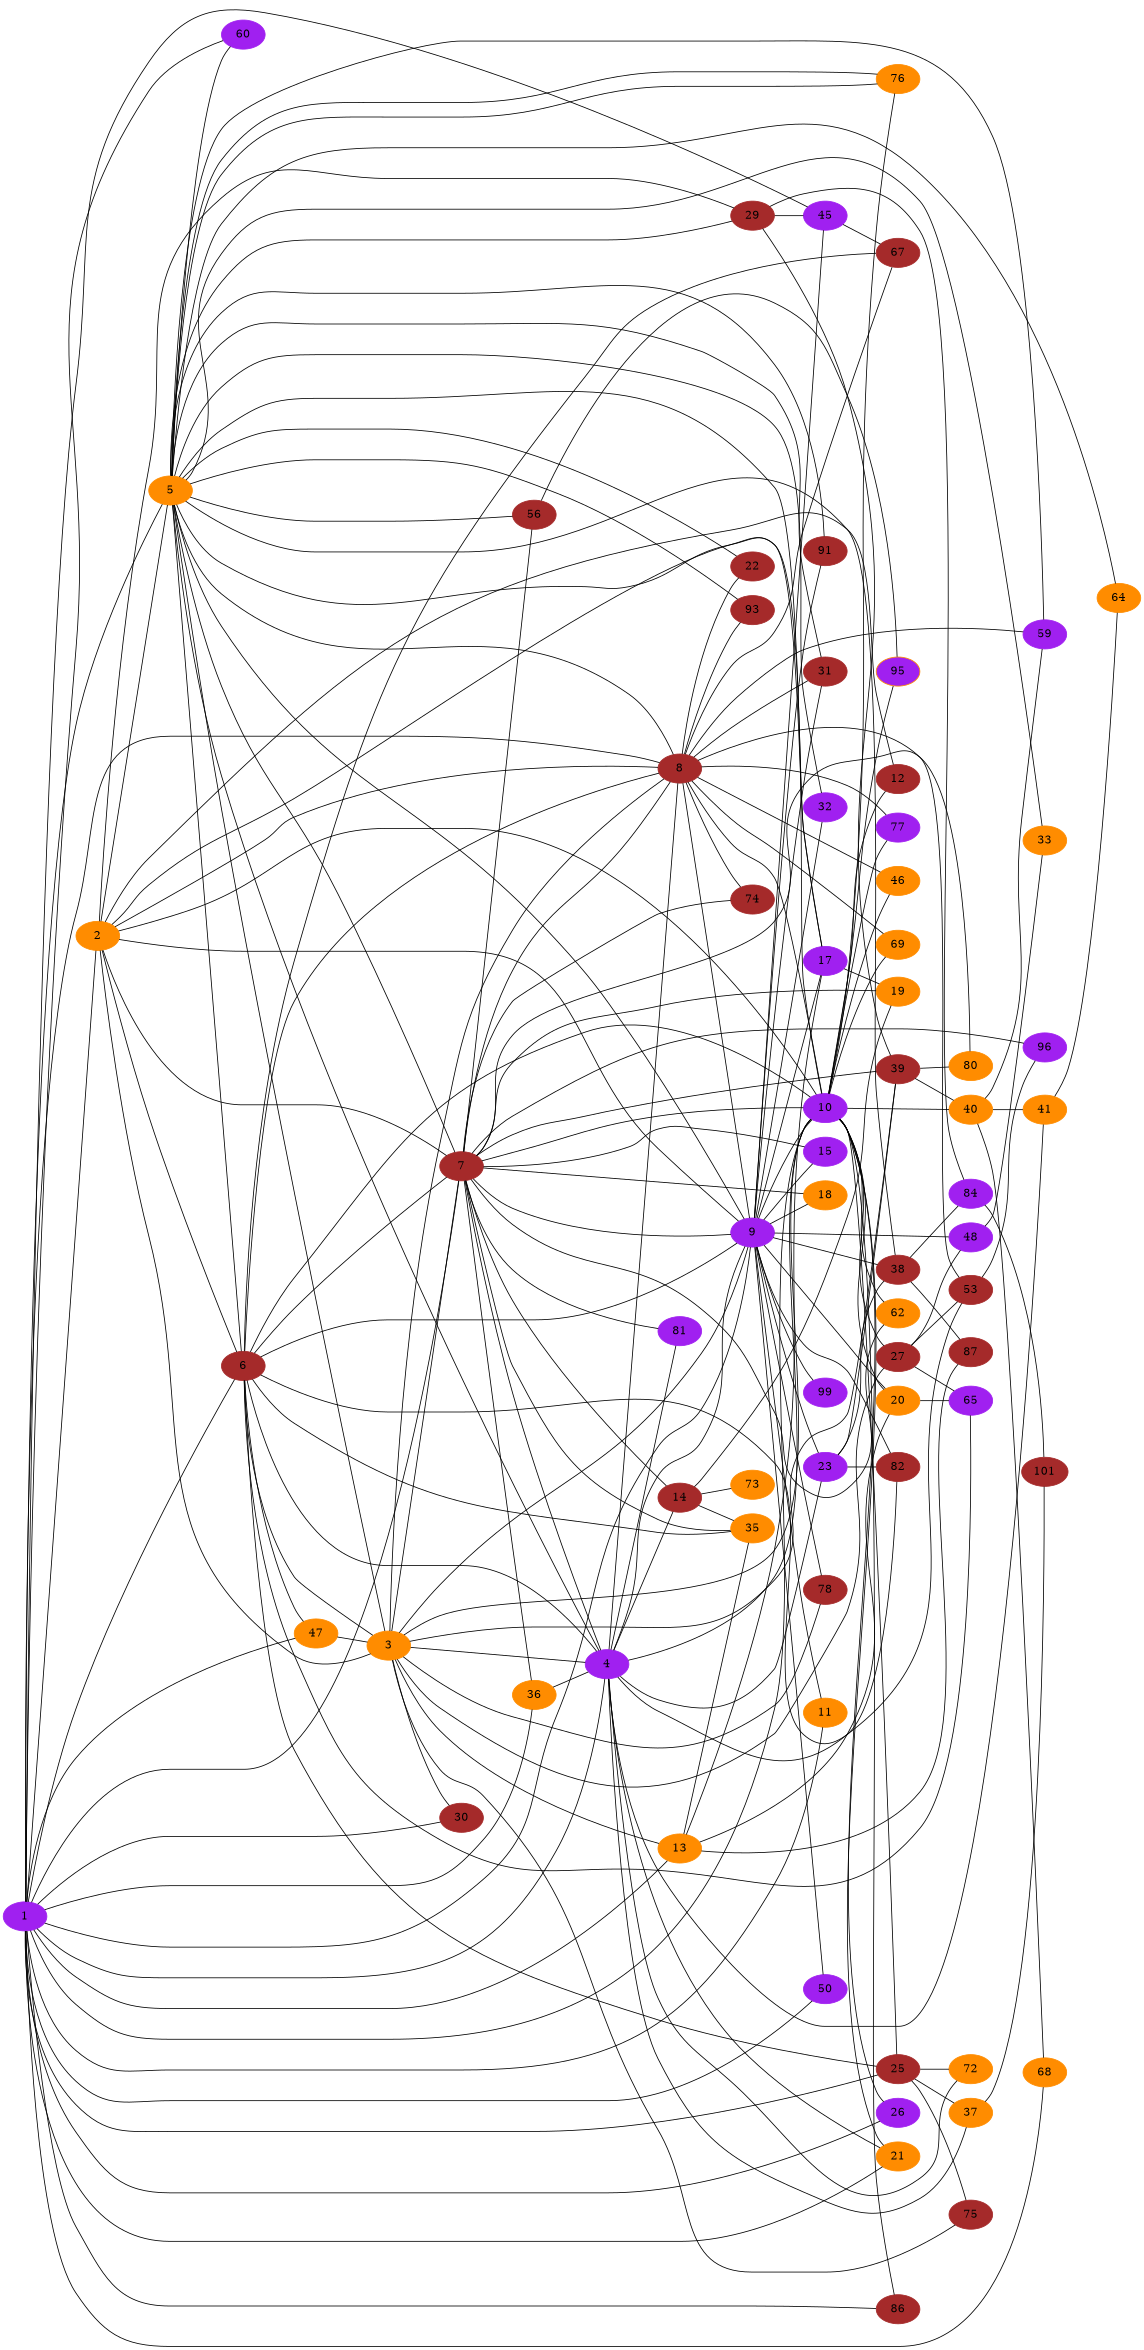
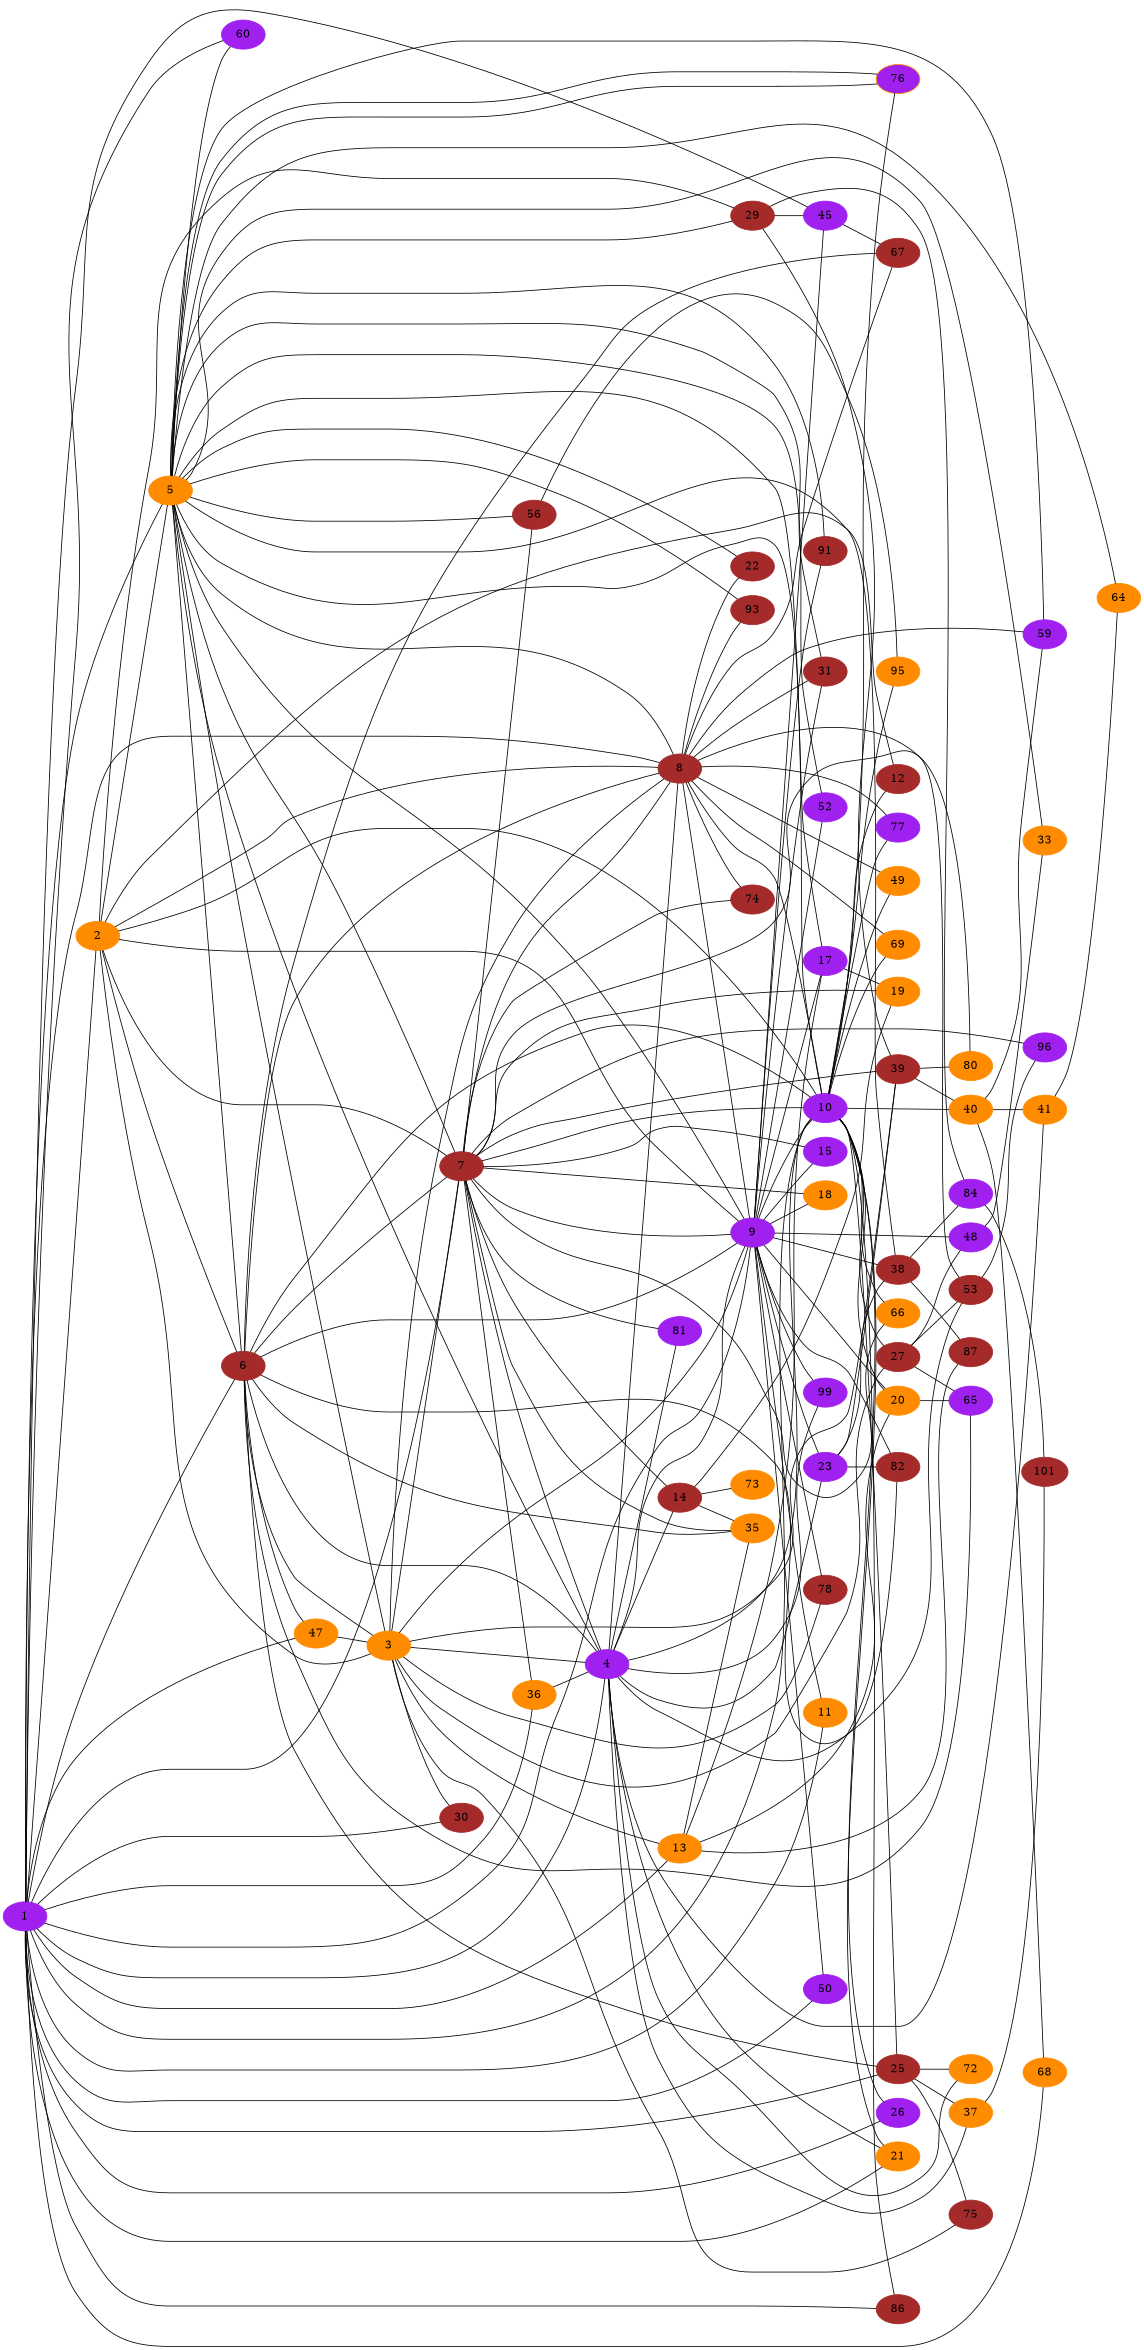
(898, 79) -> (898, 79)
(605, 603) -> none
(898, 672) -> (898, 672)
(825, 807) -> (825, 807)
(898, 881) -> (898, 881)
(898, 1313) -> (898, 1313)
(762, 1560) -> none
none -> (776, 1636)
